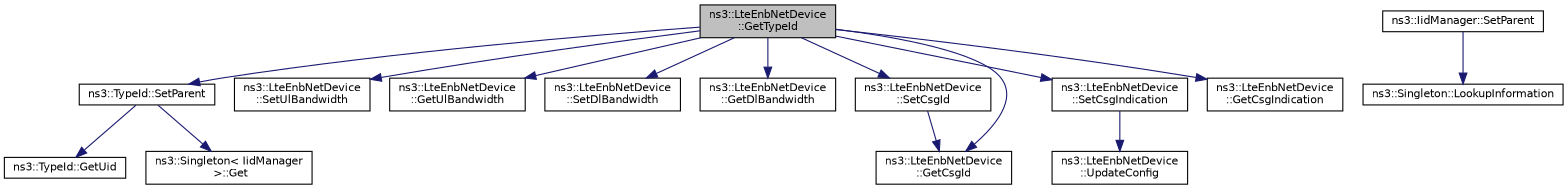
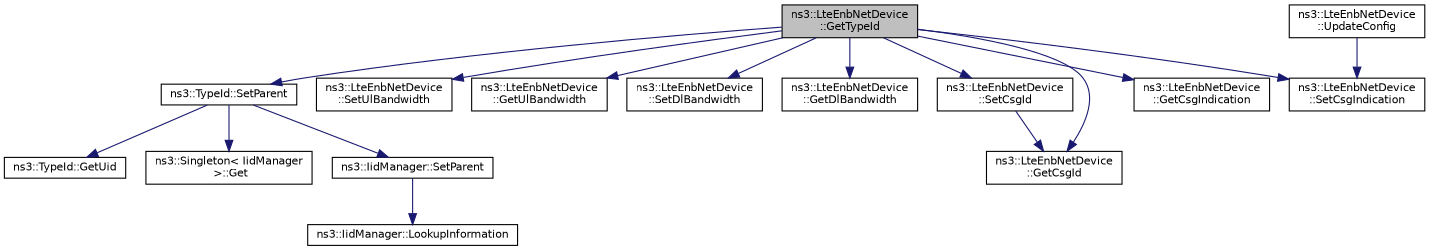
(1463, 95) -> (413, 235)
(1120, 126) -> (1357, 52)
none -> (316, 129)
